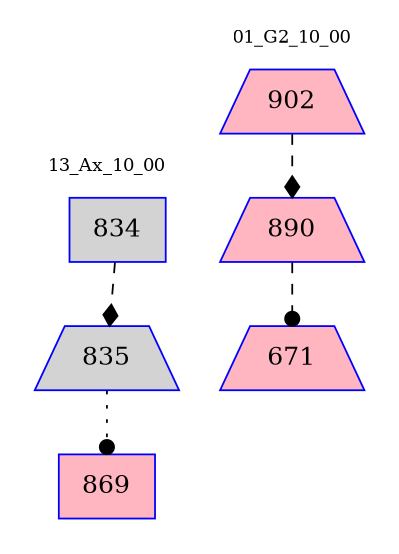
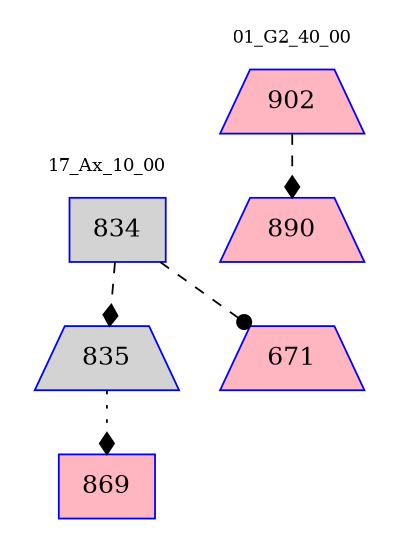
(292, 38) -> (292, 38)
(107, 167) -> (107, 167)
(292, 287) -> (182, 277)
(107, 415) -> (107, 415)
